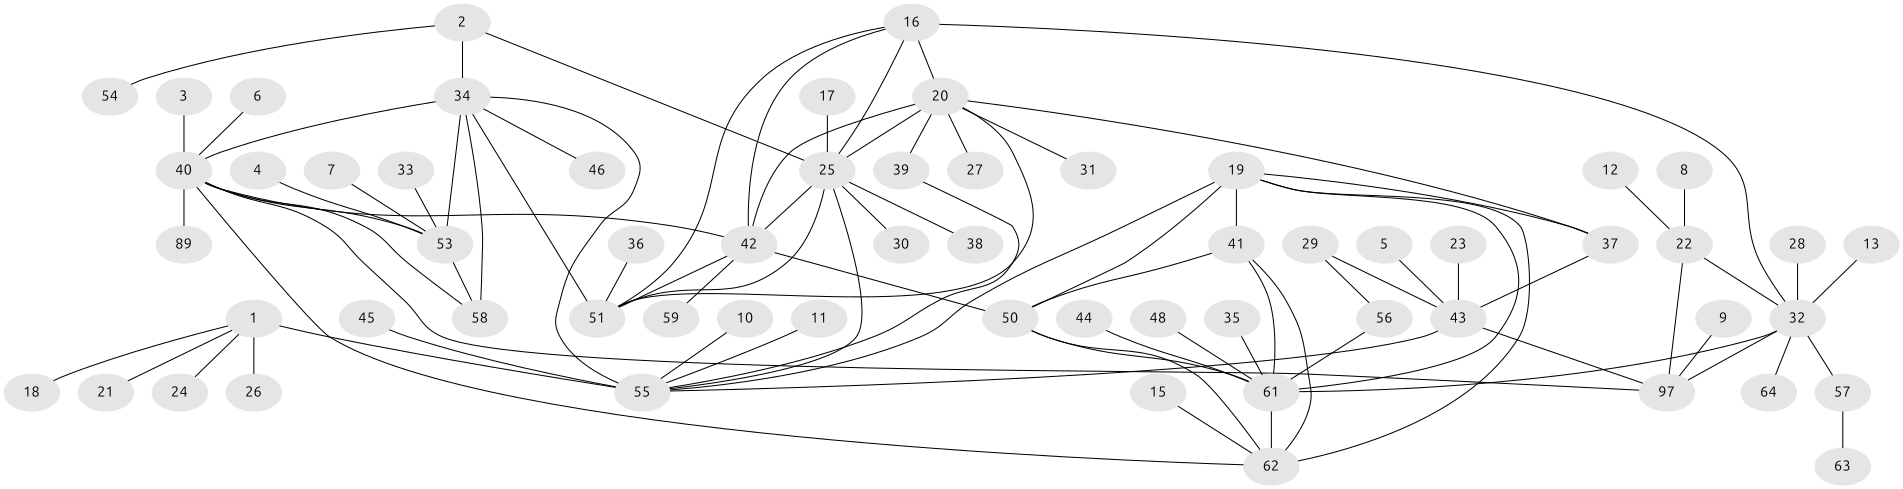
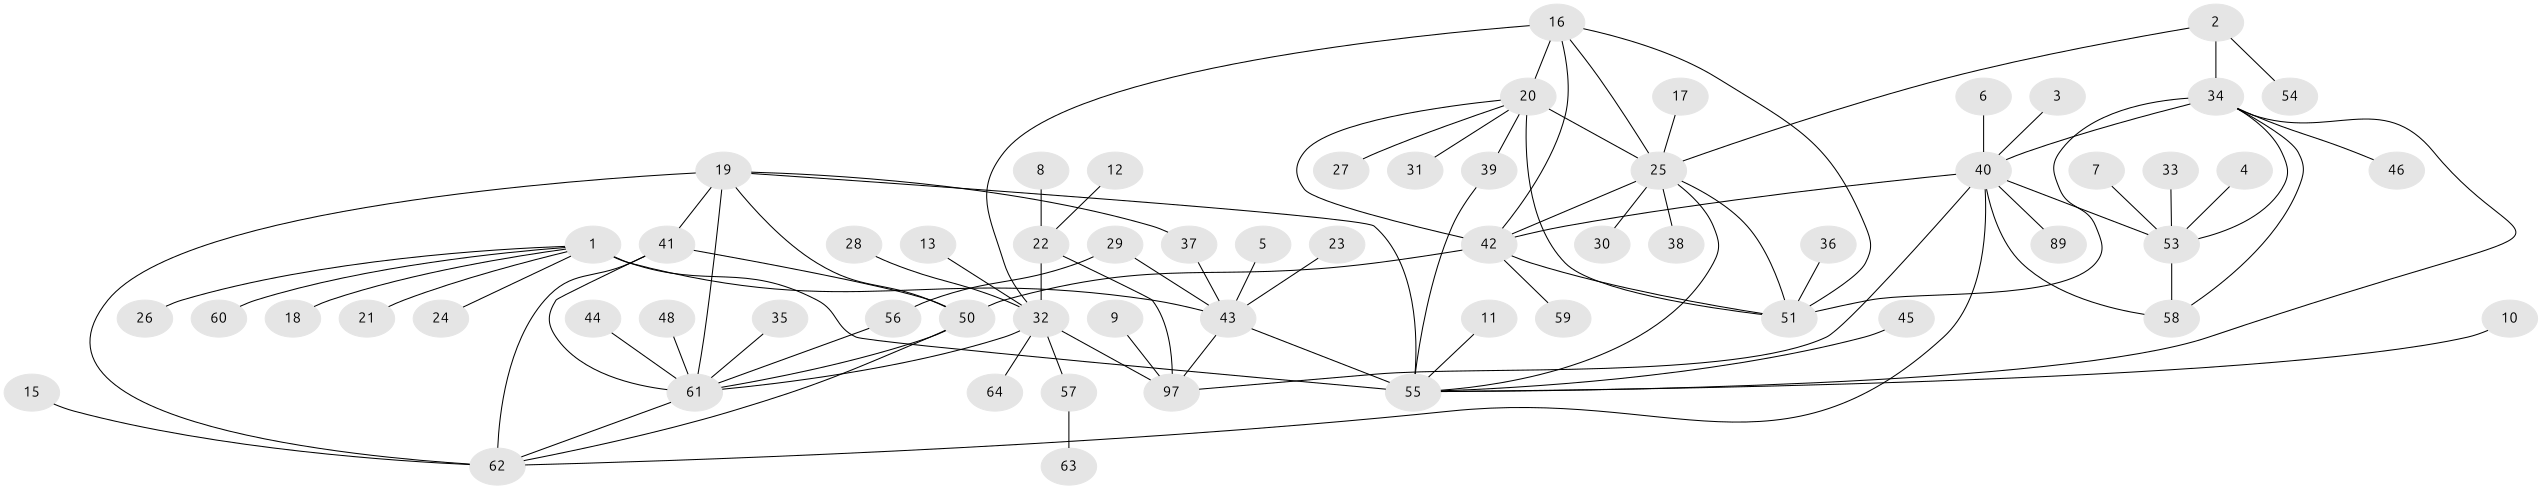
(1281, 152) -> none
none -> (922, 290)
none -> (219, 319)
